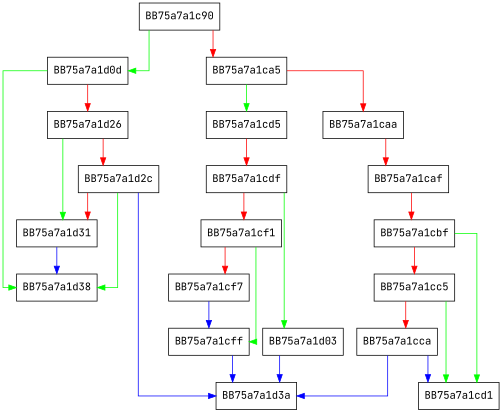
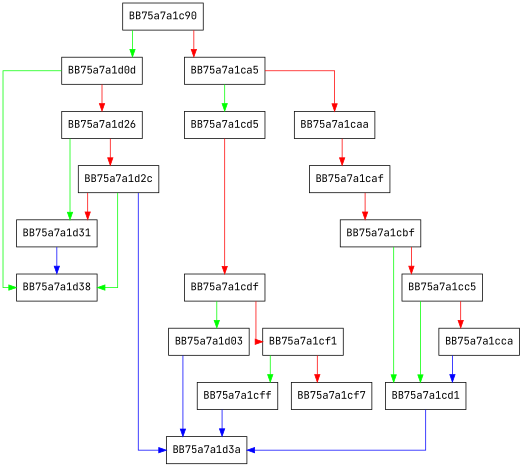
(209, 311) -> none
(366, 396) -> (360, 450)
